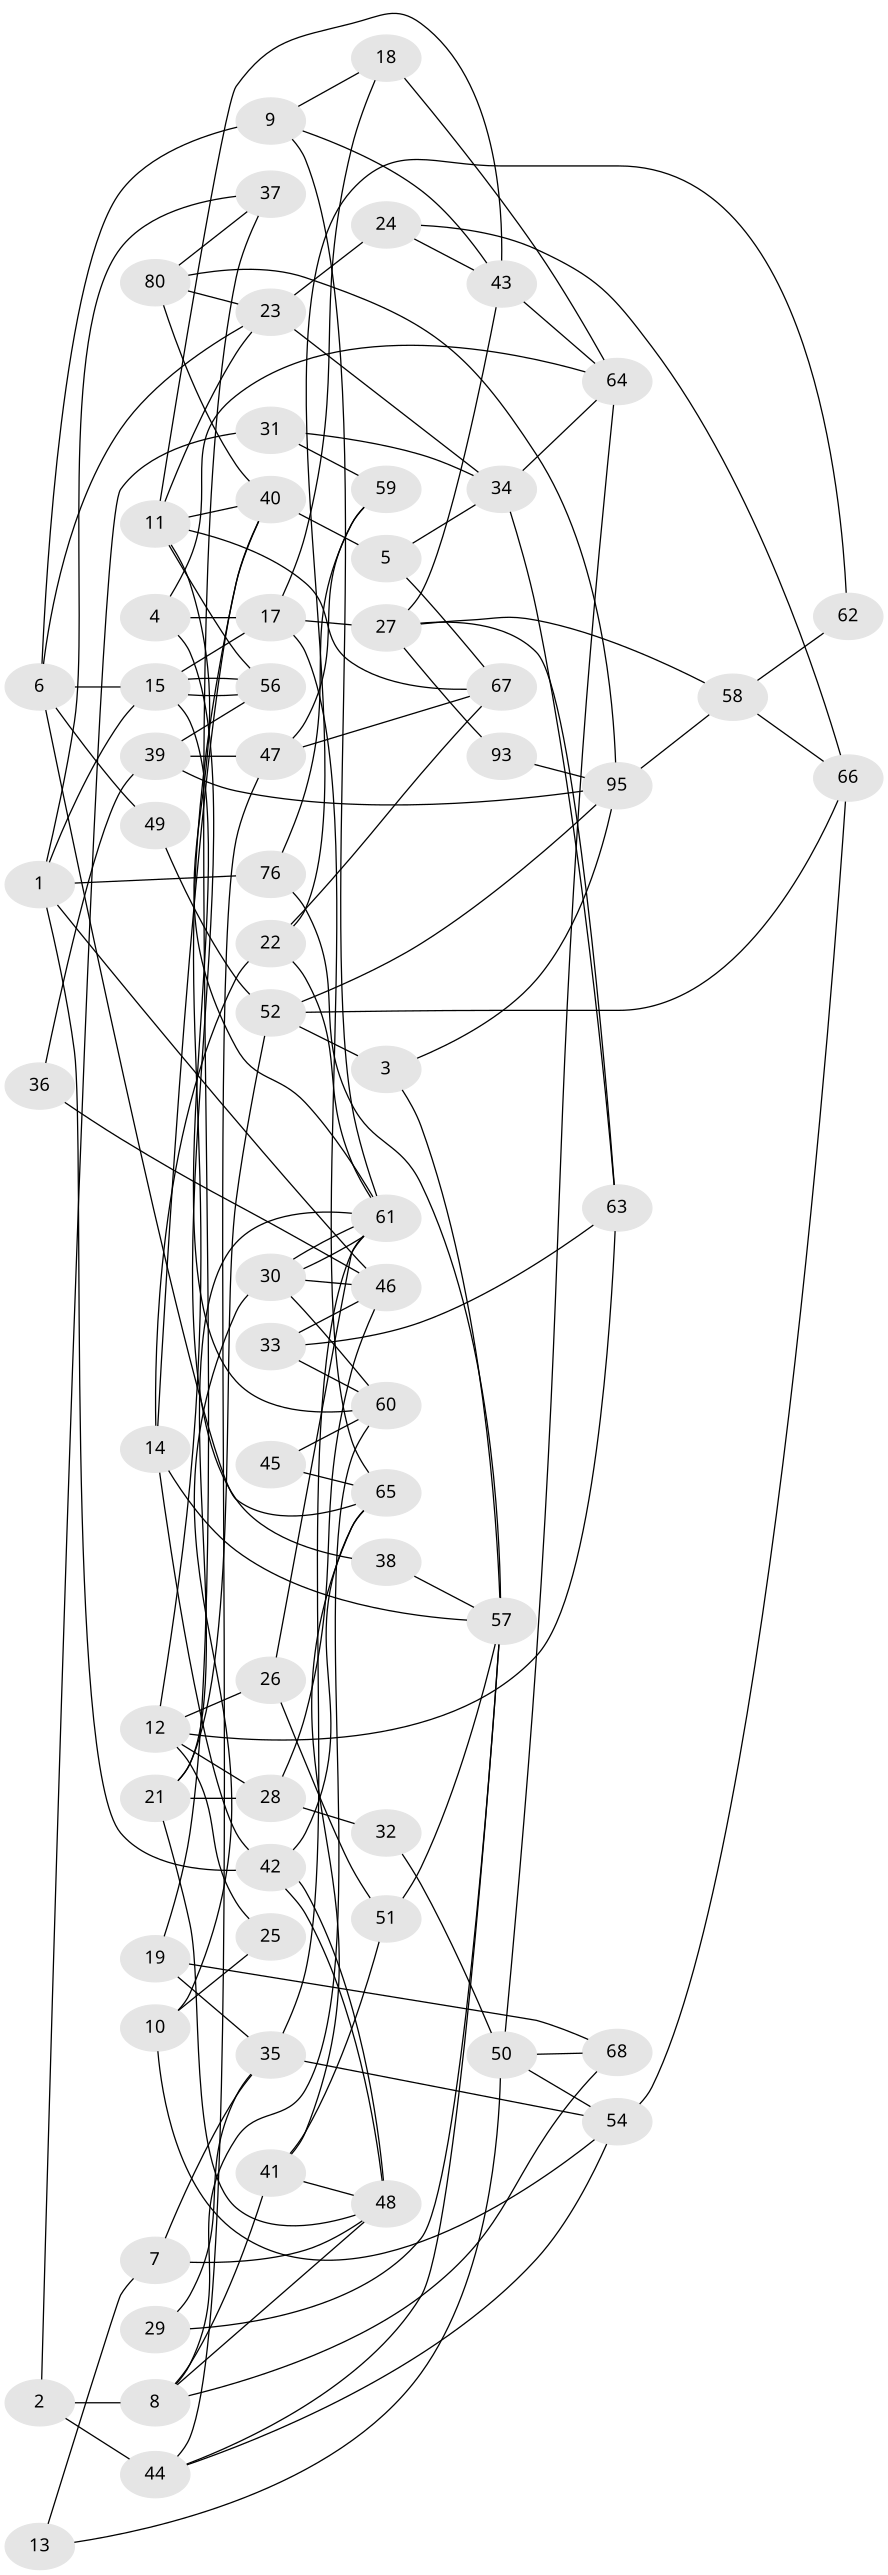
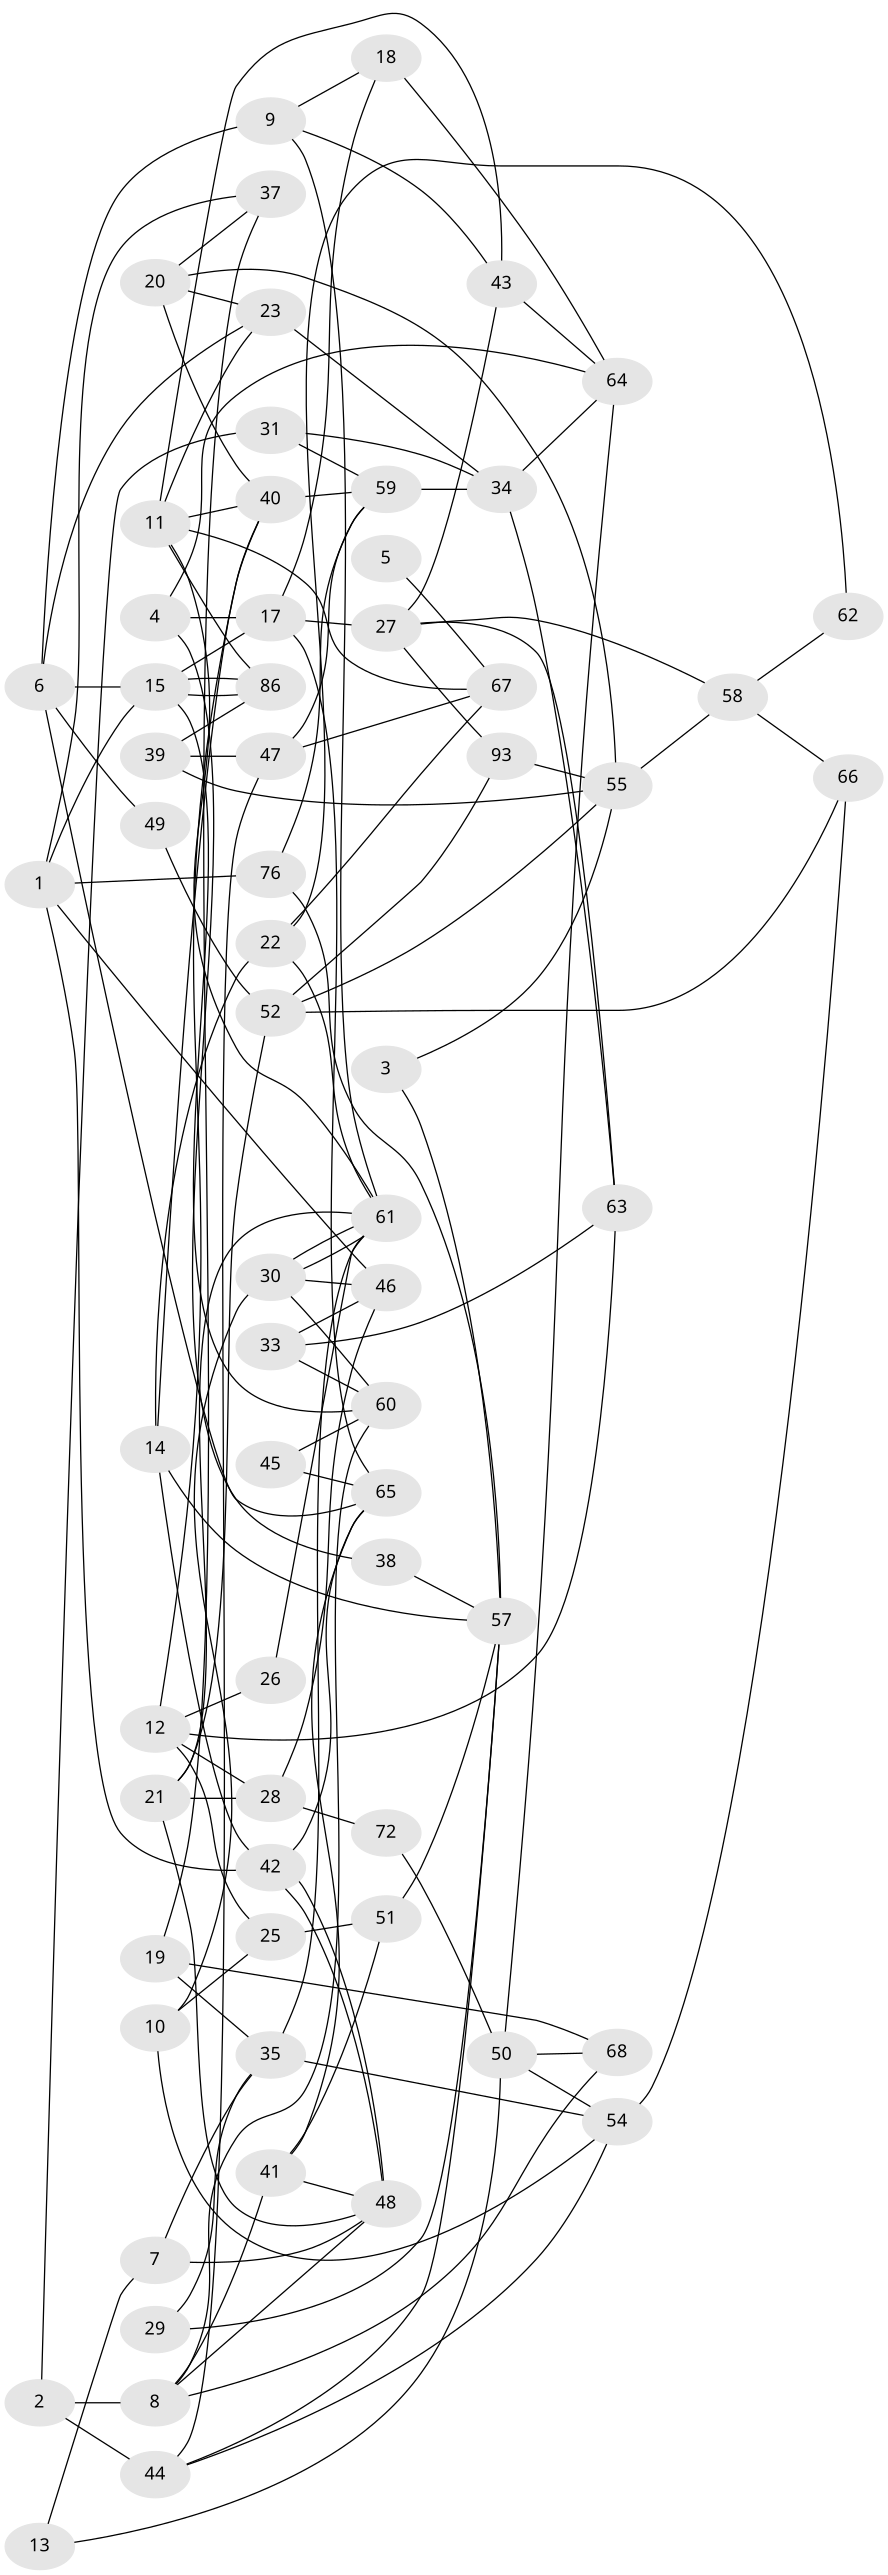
(386, 225) -> none
(155, 283) -> (155, 283)
(329, 529) -> (328, 494)
(436, 529) -> (444, 489)
(271, 687) -> (271, 687)
(617, 786) -> (617, 786)
(318, 1036) -> (404, 897)
(40, 1086) -> none
(307, 1767) -> (329, 1928)
(386, 1833) -> (386, 1833)
